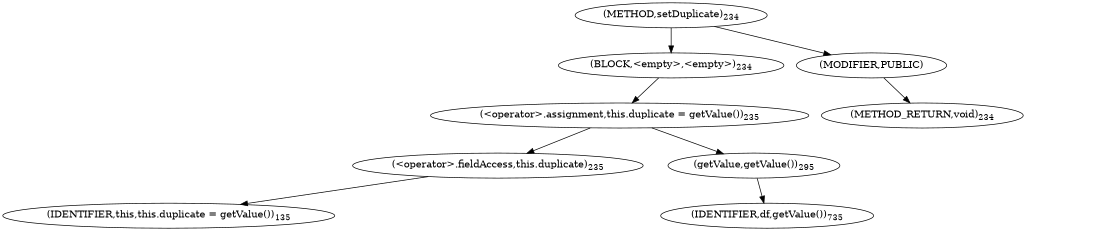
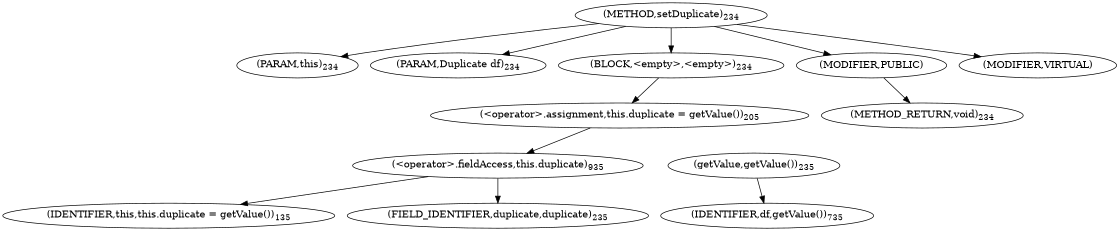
none -> (297, 65)
none -> (458, 65)
none -> (1038, 65)
(752, 114) -> (752, 114)
(684, 140) -> none
(596, 165) -> (596, 165)
(806, 165) -> (806, 165)
none -> (498, 216)
